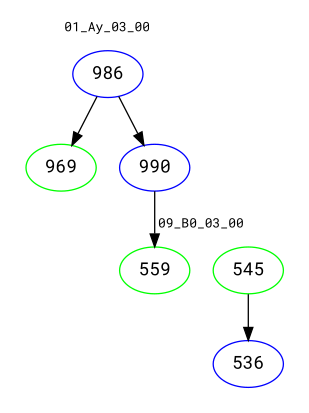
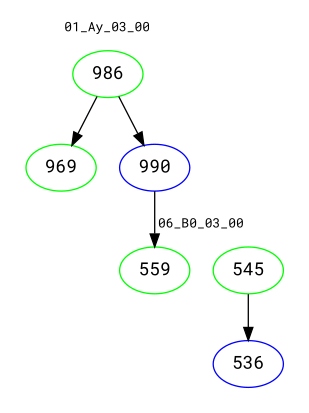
(108, 74) -> (108, 74)
(201, 224) -> (201, 224)
